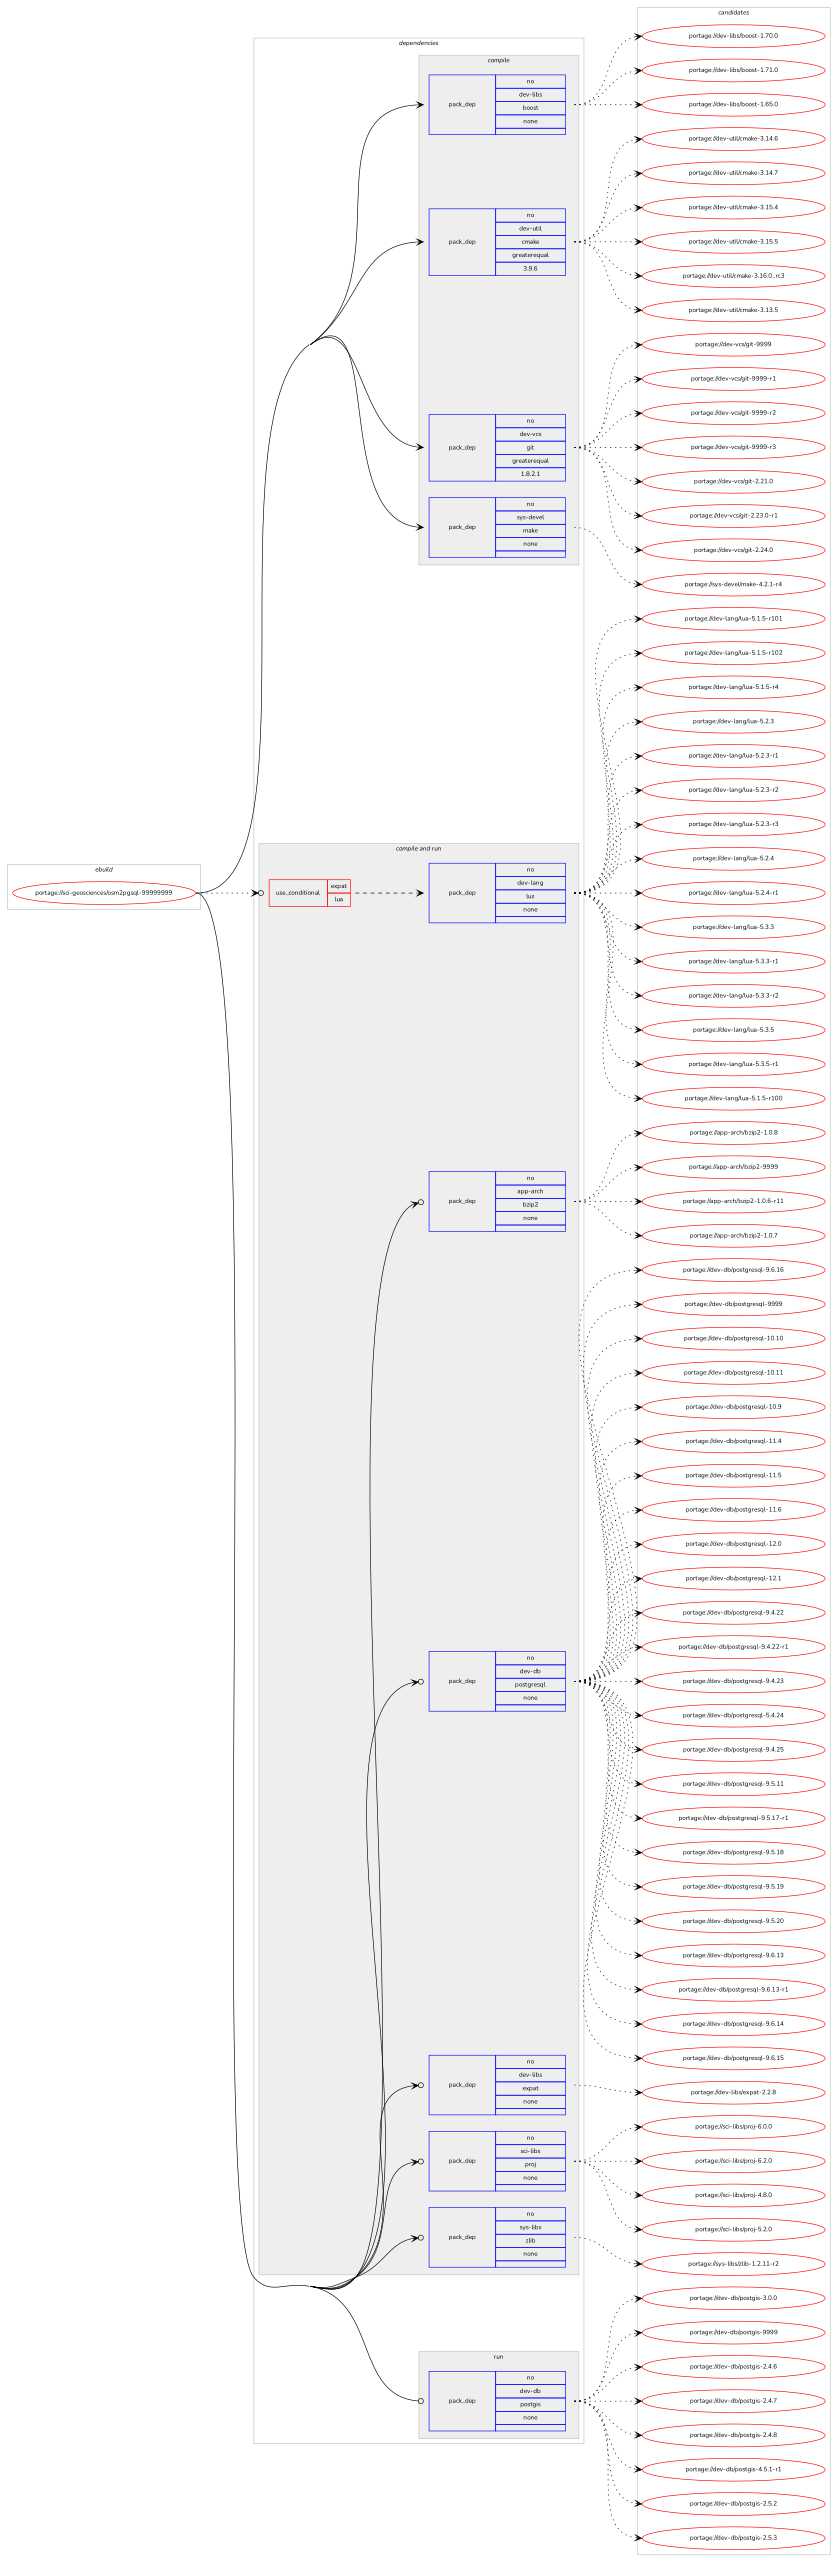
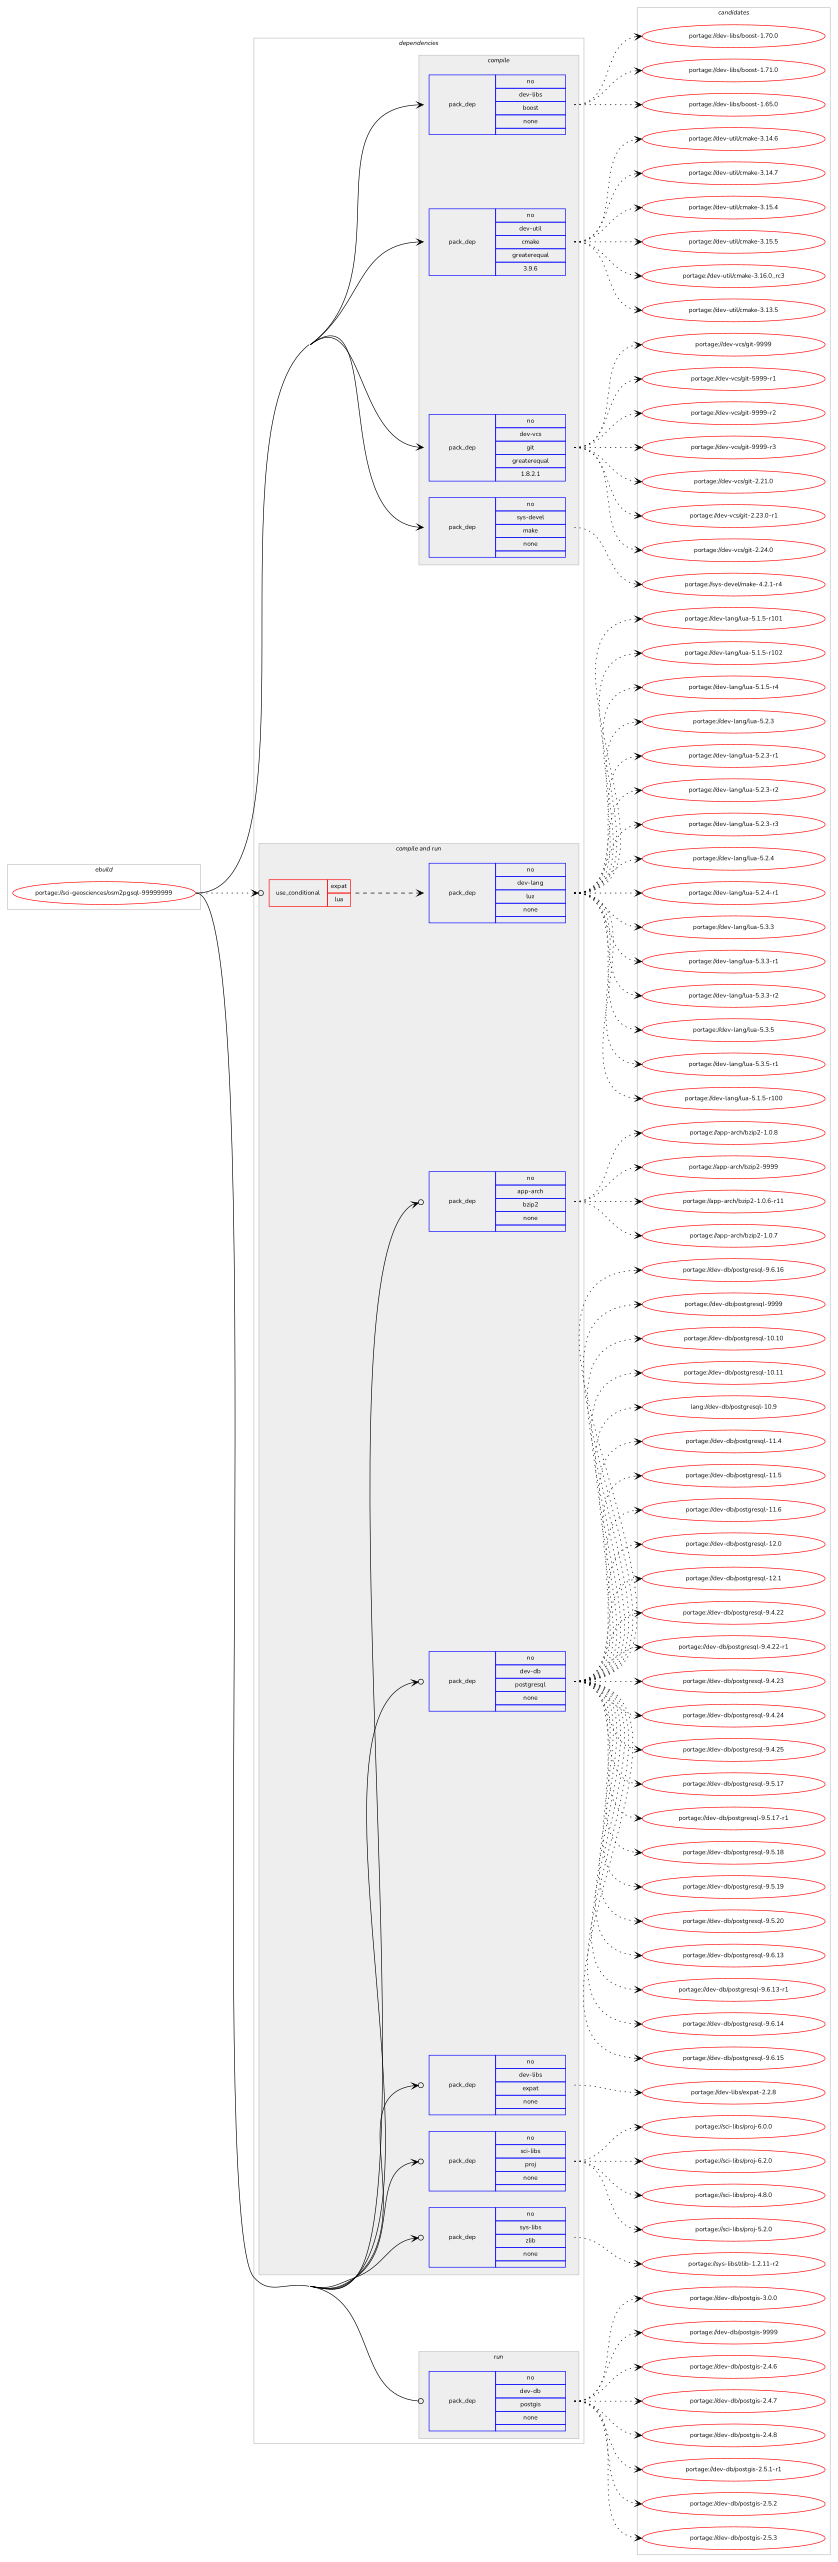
(734, 379) -> (734, 379)
(734, 1407) -> (734, 1407)
(734, 1716) -> (734, 1716)
(734, 1784) -> (734, 1784)
(734, 2470) -> (734, 2470)
